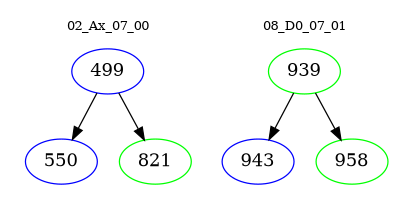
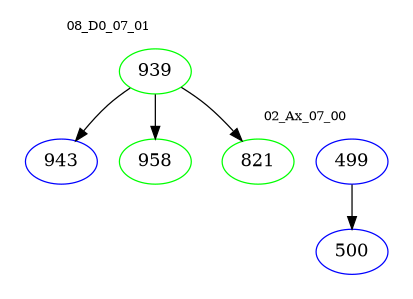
(128, 111) -> (220, 117)
(61, 162) -> (352, 252)
